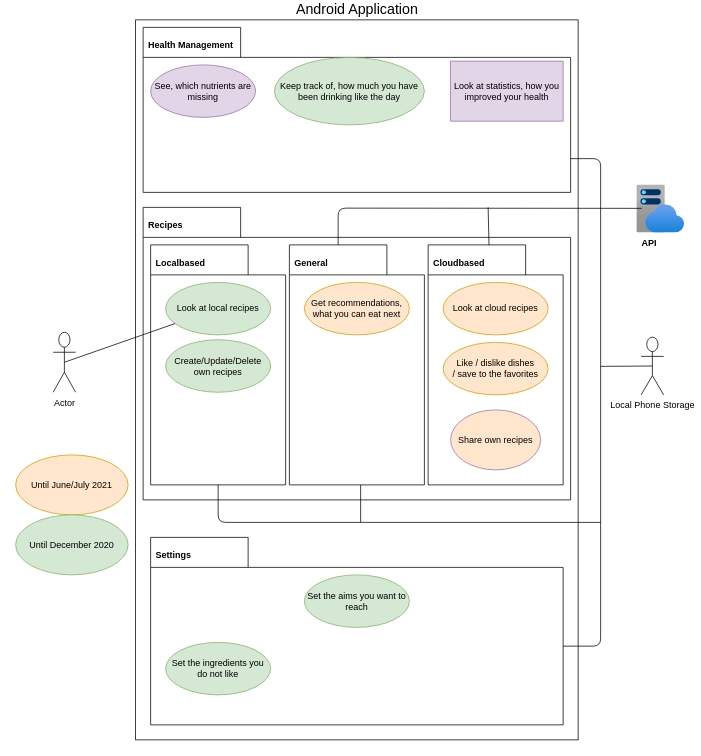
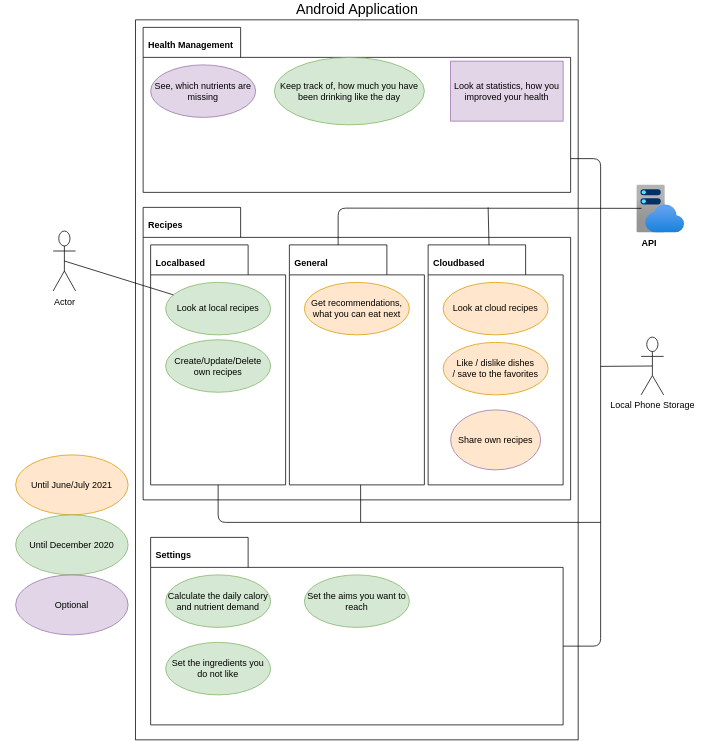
(64, 362) -> (64, 261)
none -> (218, 601)
none -> (72, 605)
